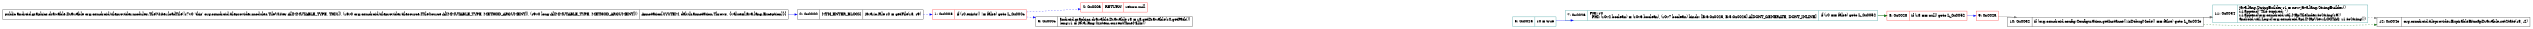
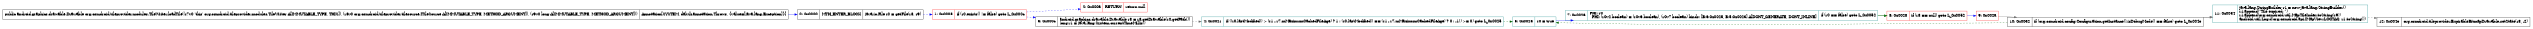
none -> (1352, 22)
(2289, 26) -> (1783, 25)
